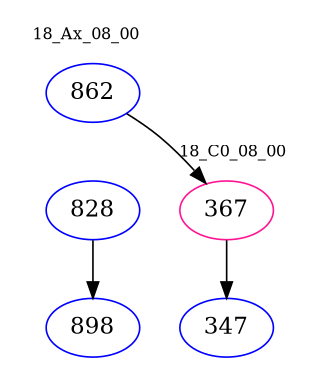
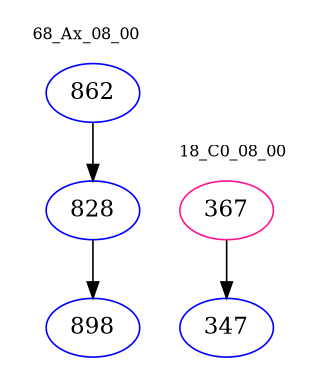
(86, 35) -> (86, 35)
(177, 153) -> (93, 144)
